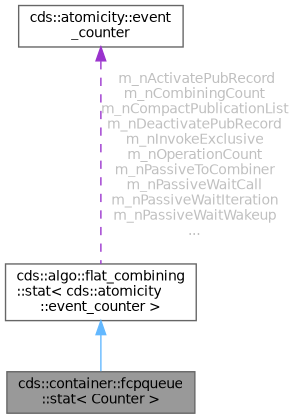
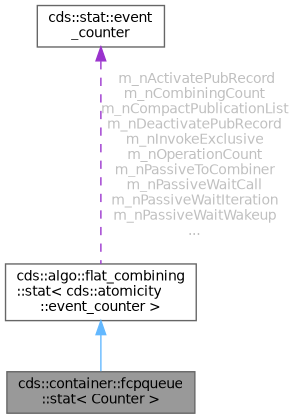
(101, 26) -> (101, 26)
